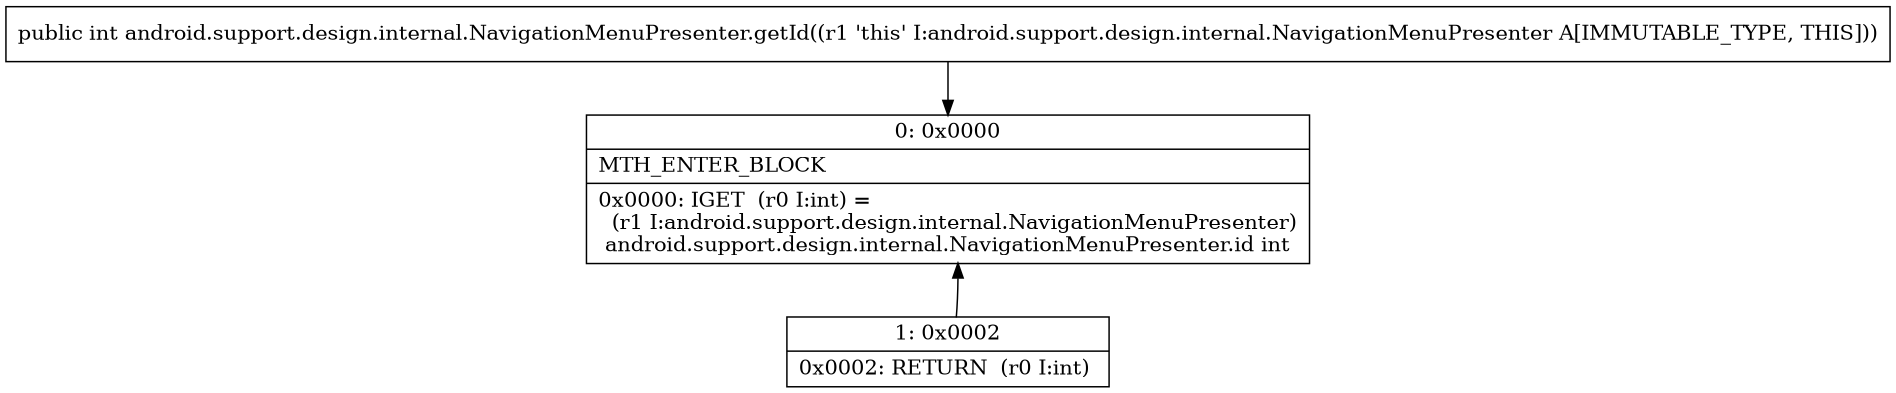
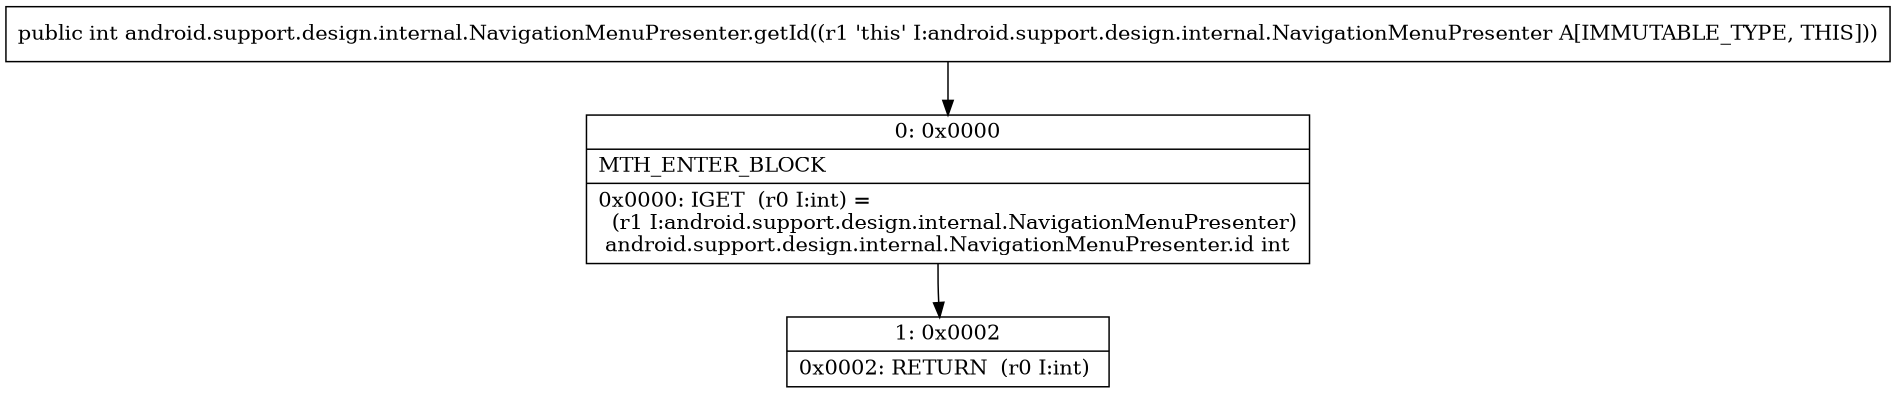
(957, 298) -> (938, 283)
